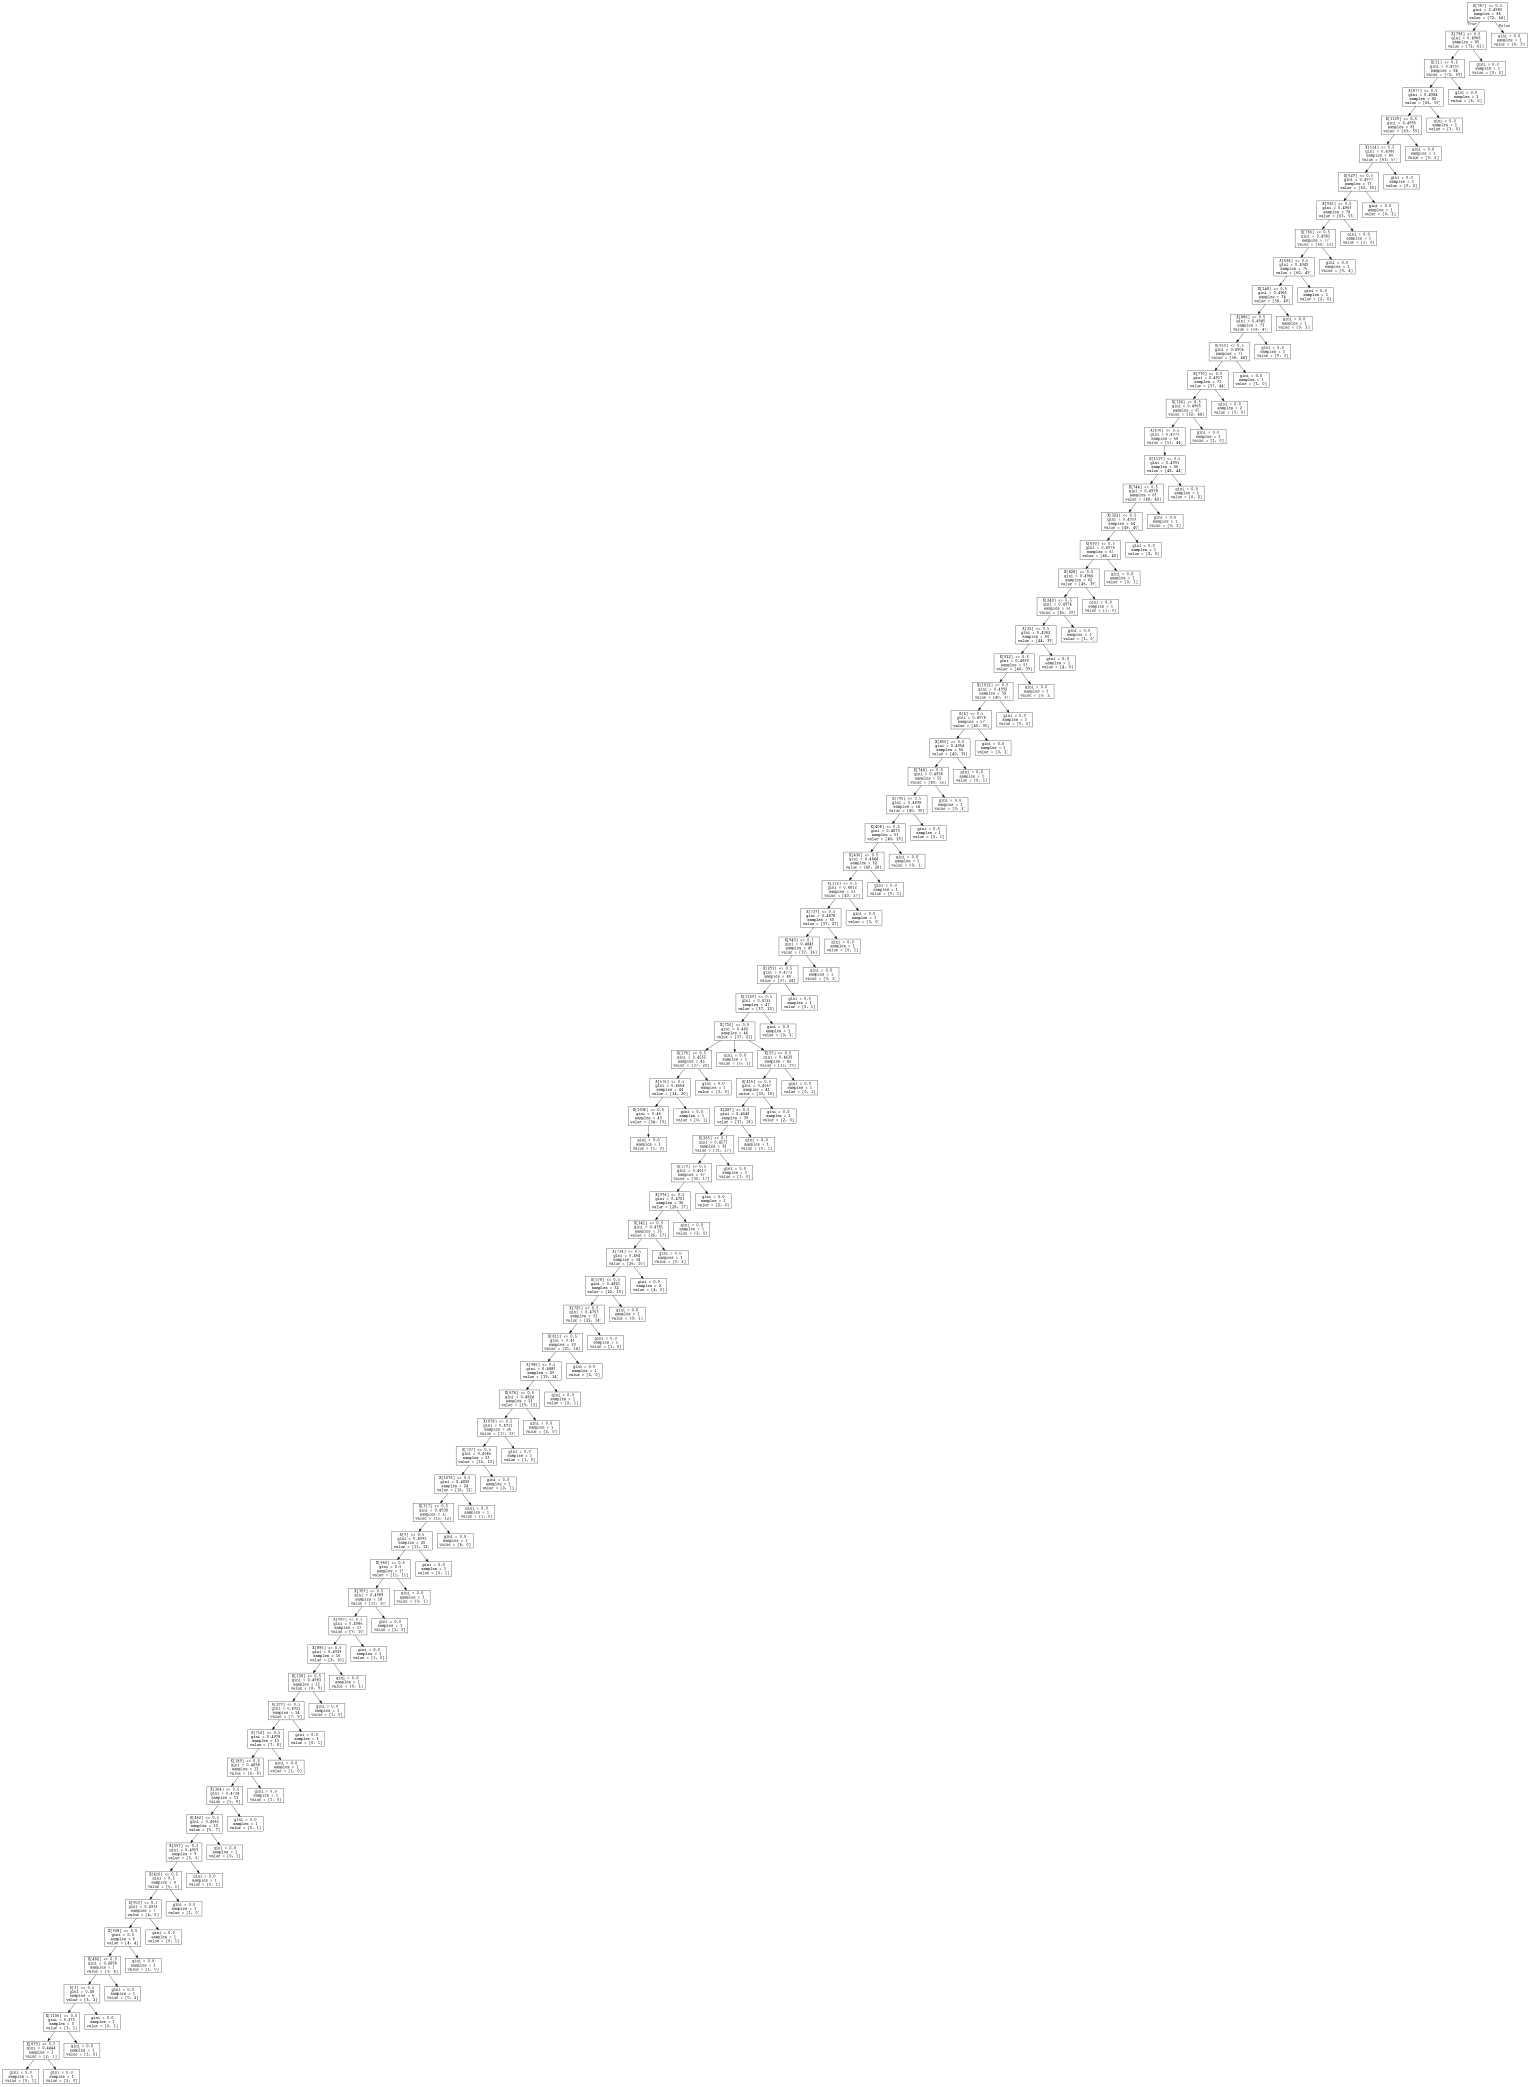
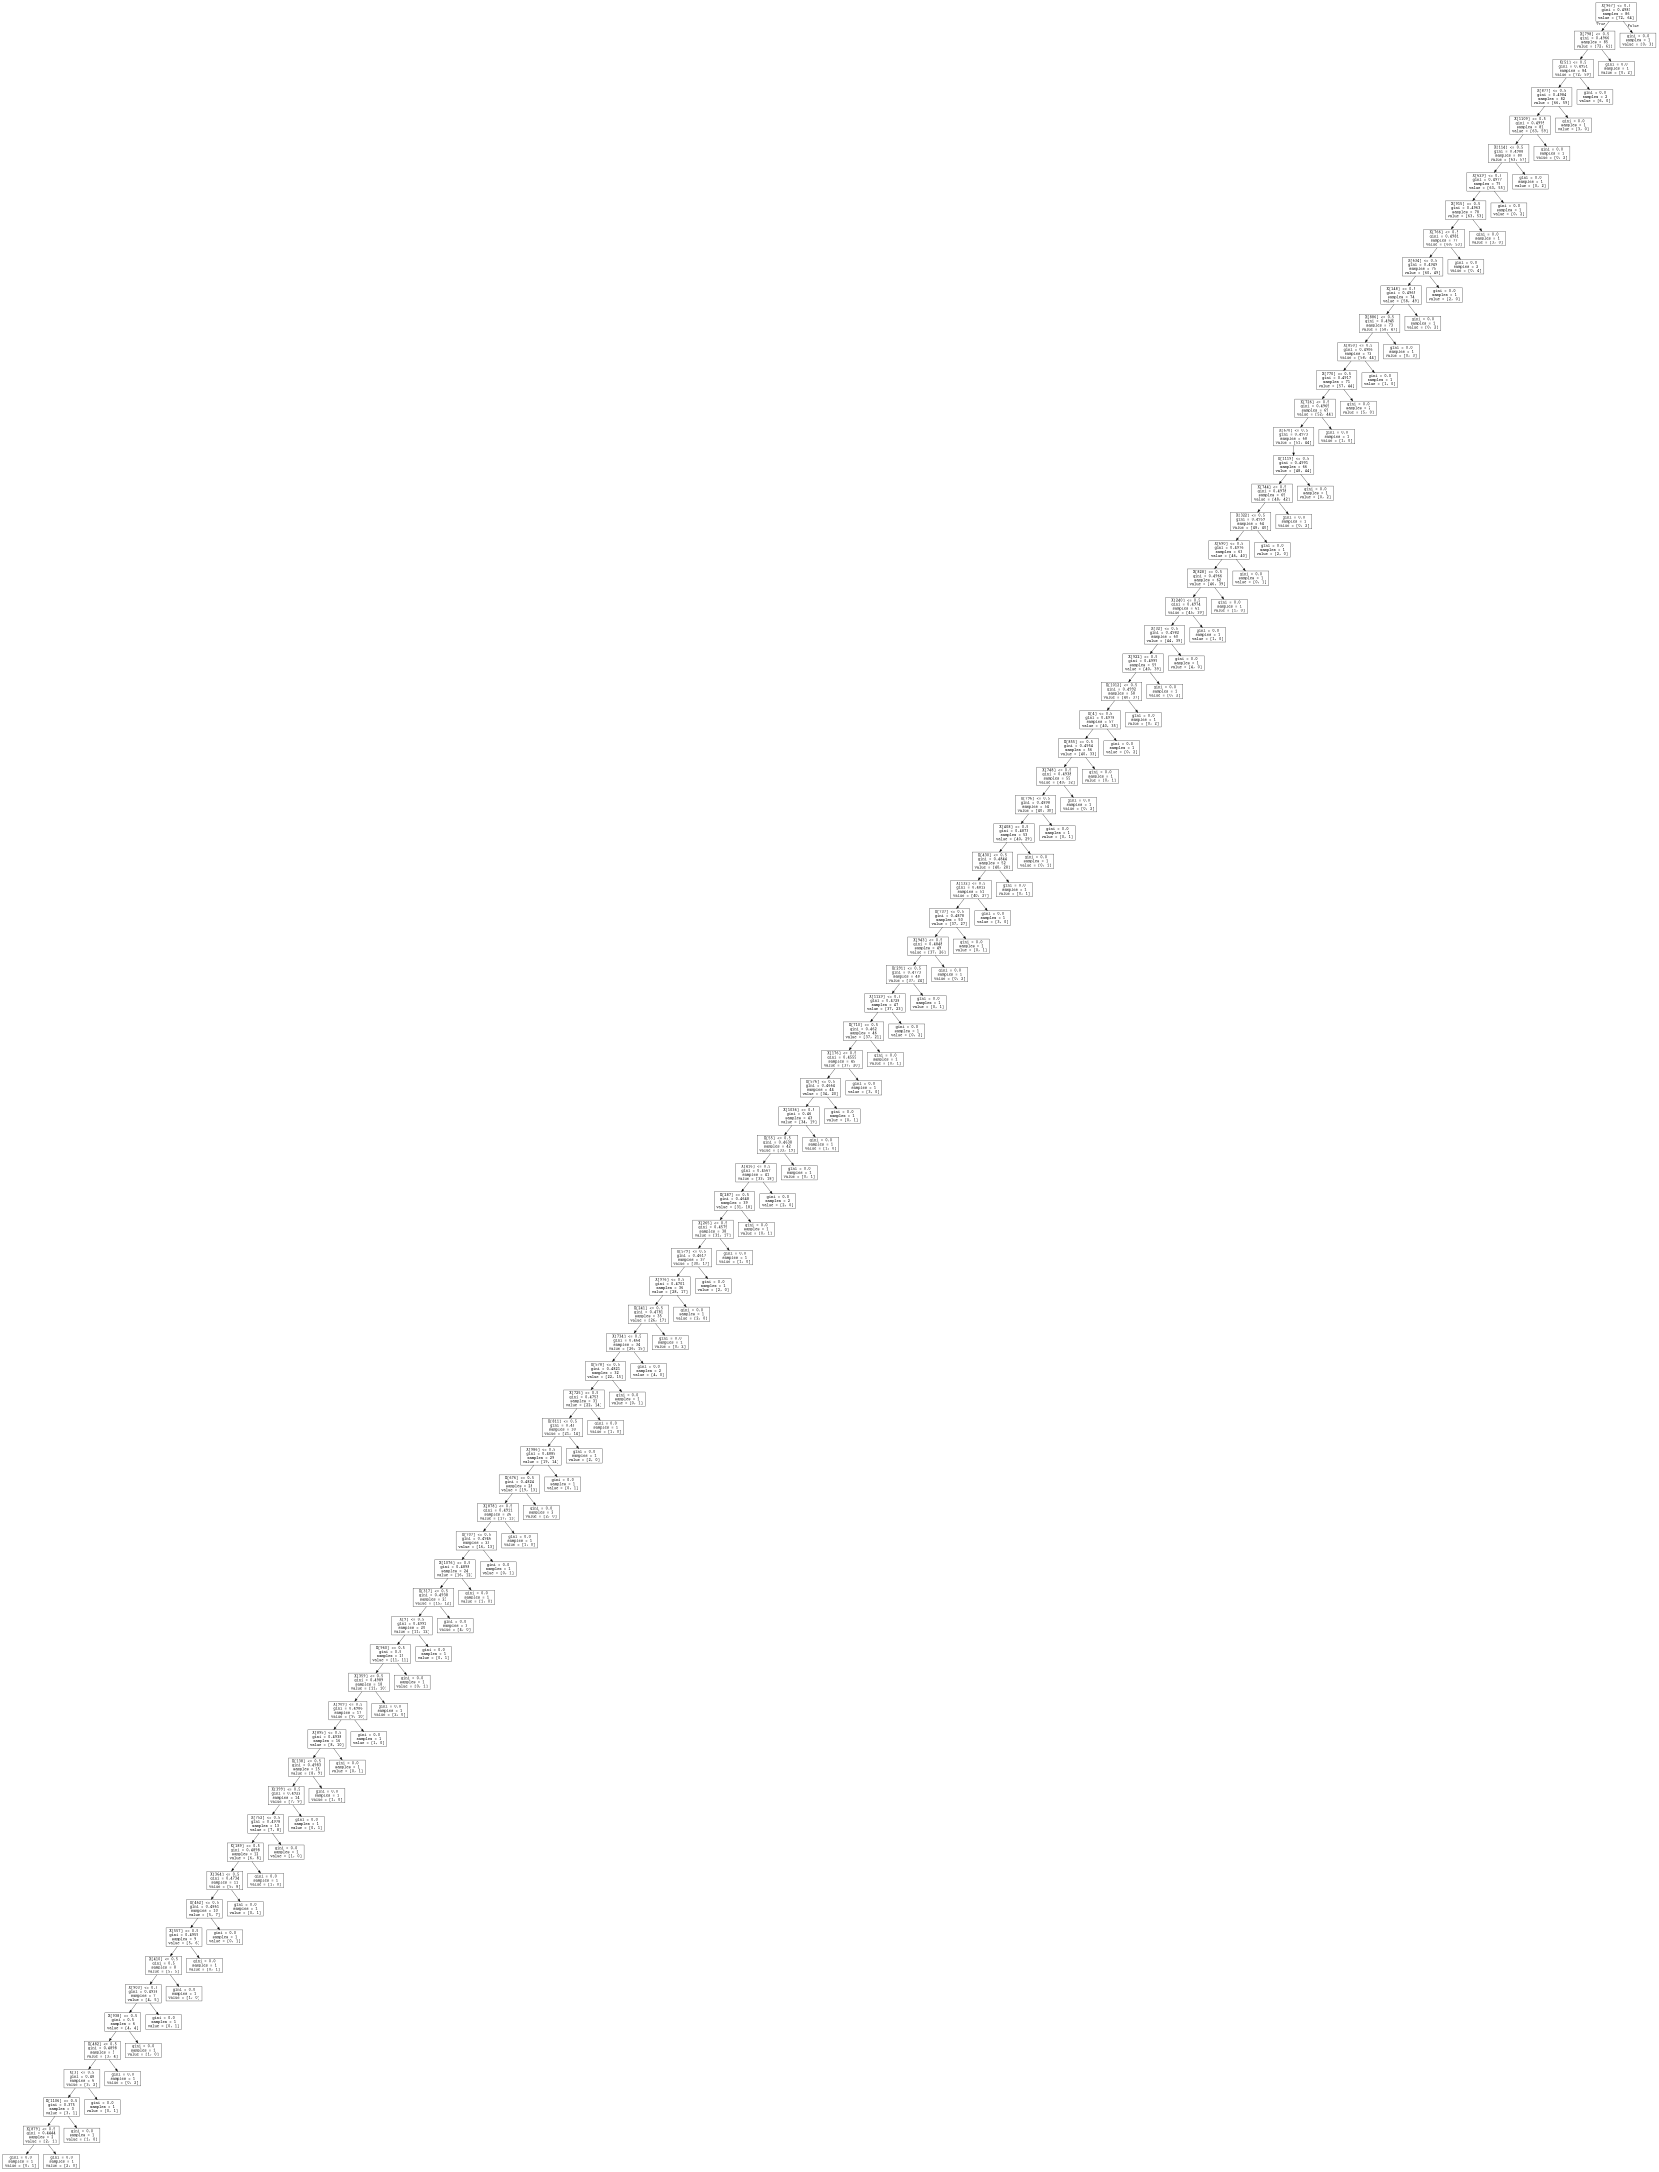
(755, 1045) -> (789, 1129)
